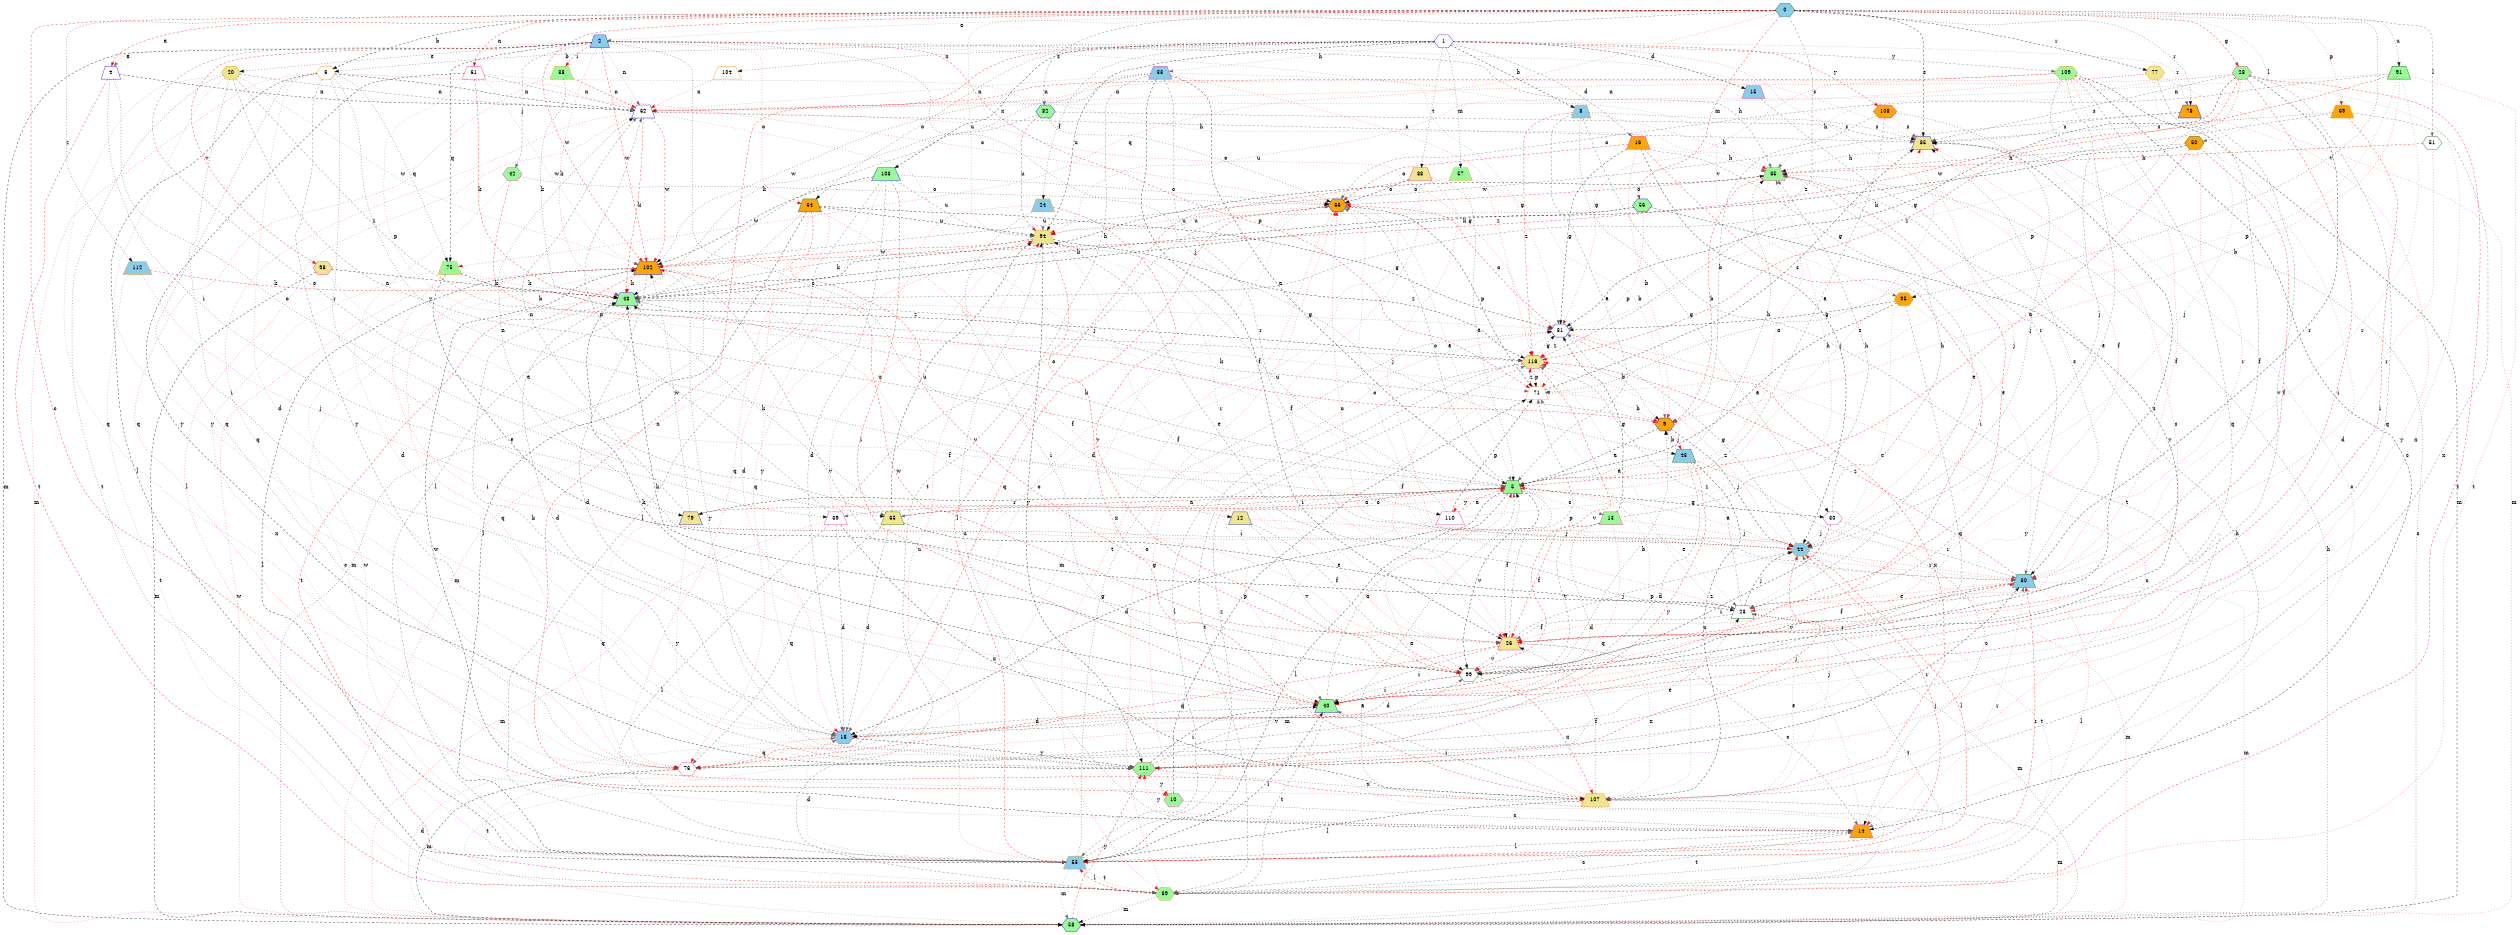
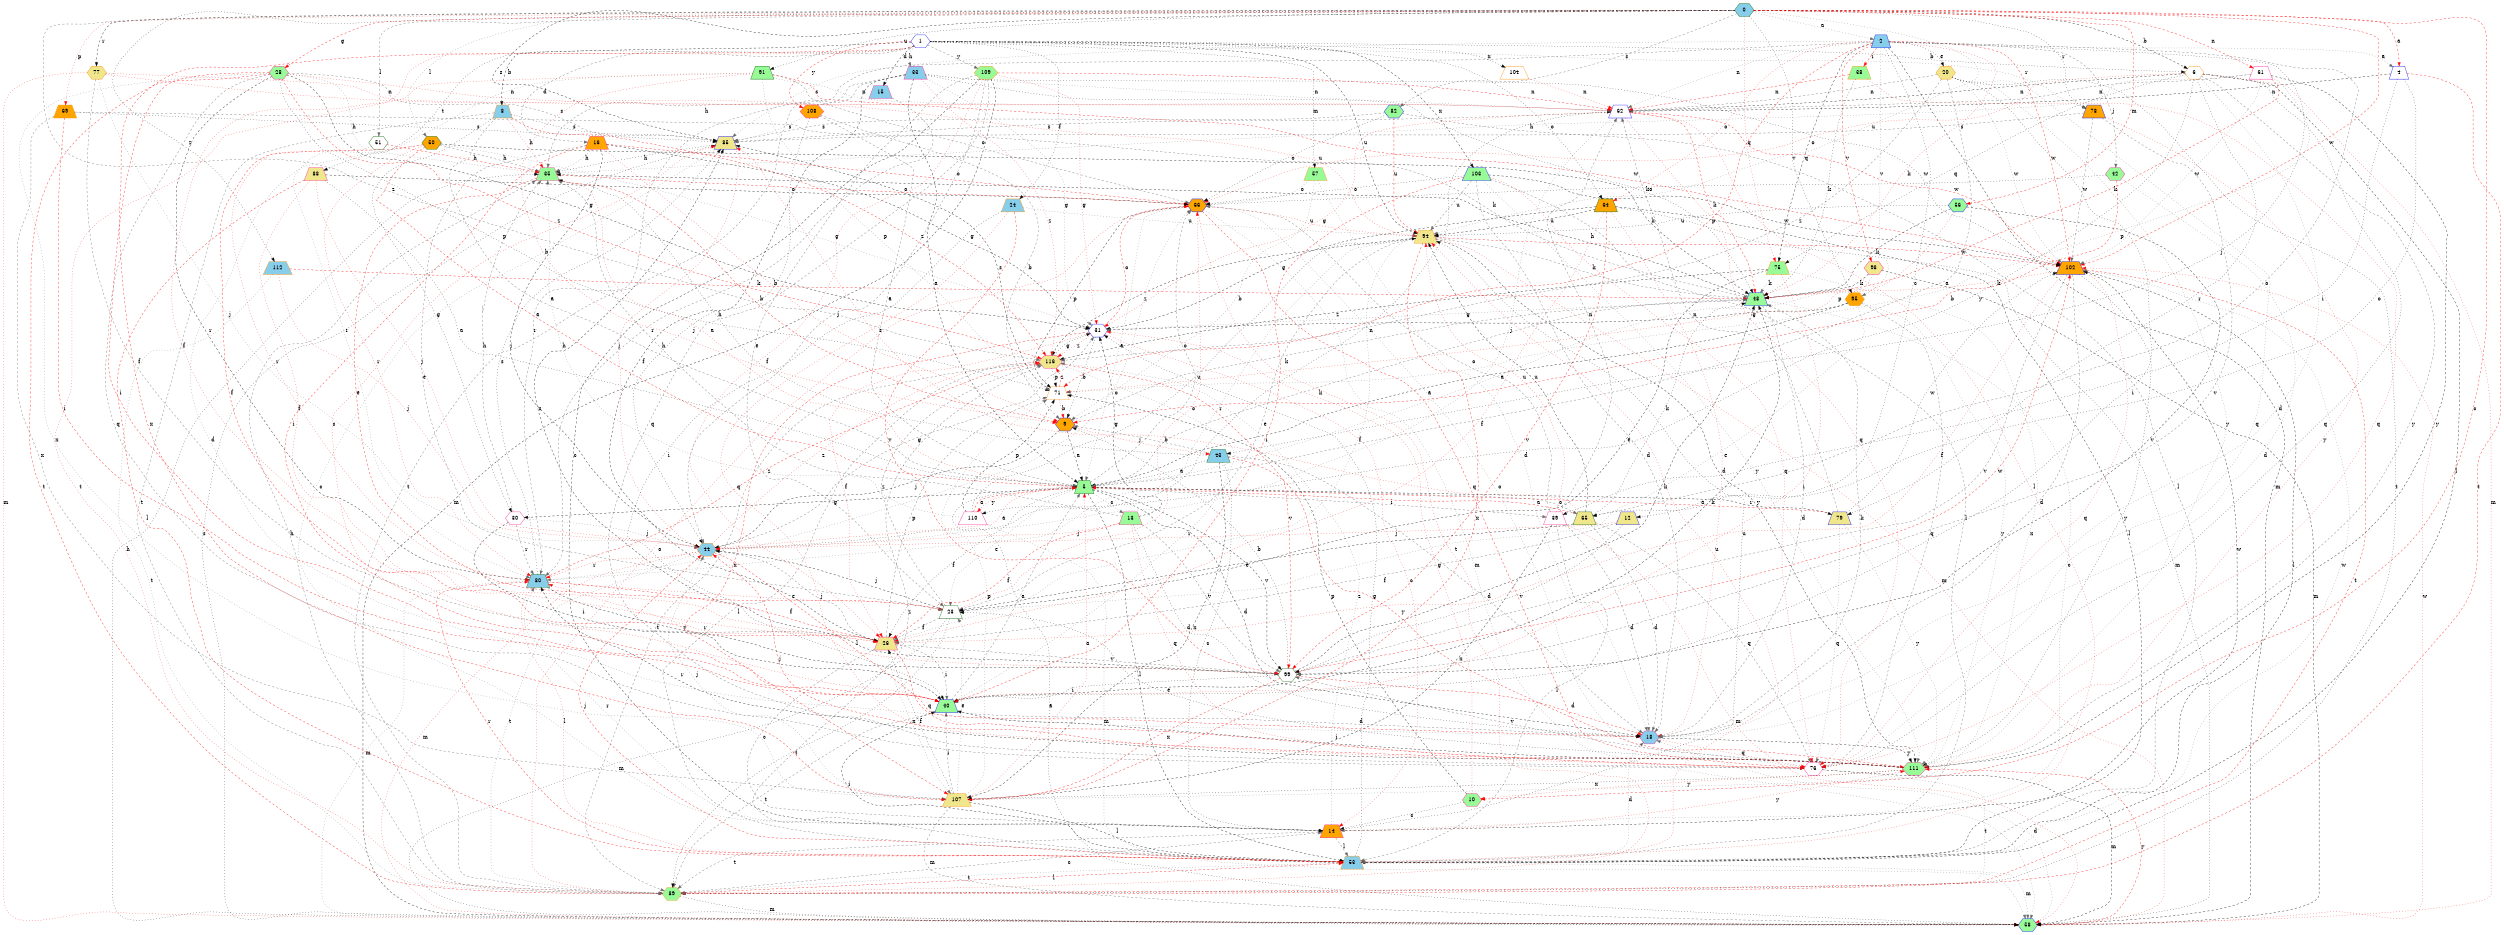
(1693, 851) -> (1148, 721)
